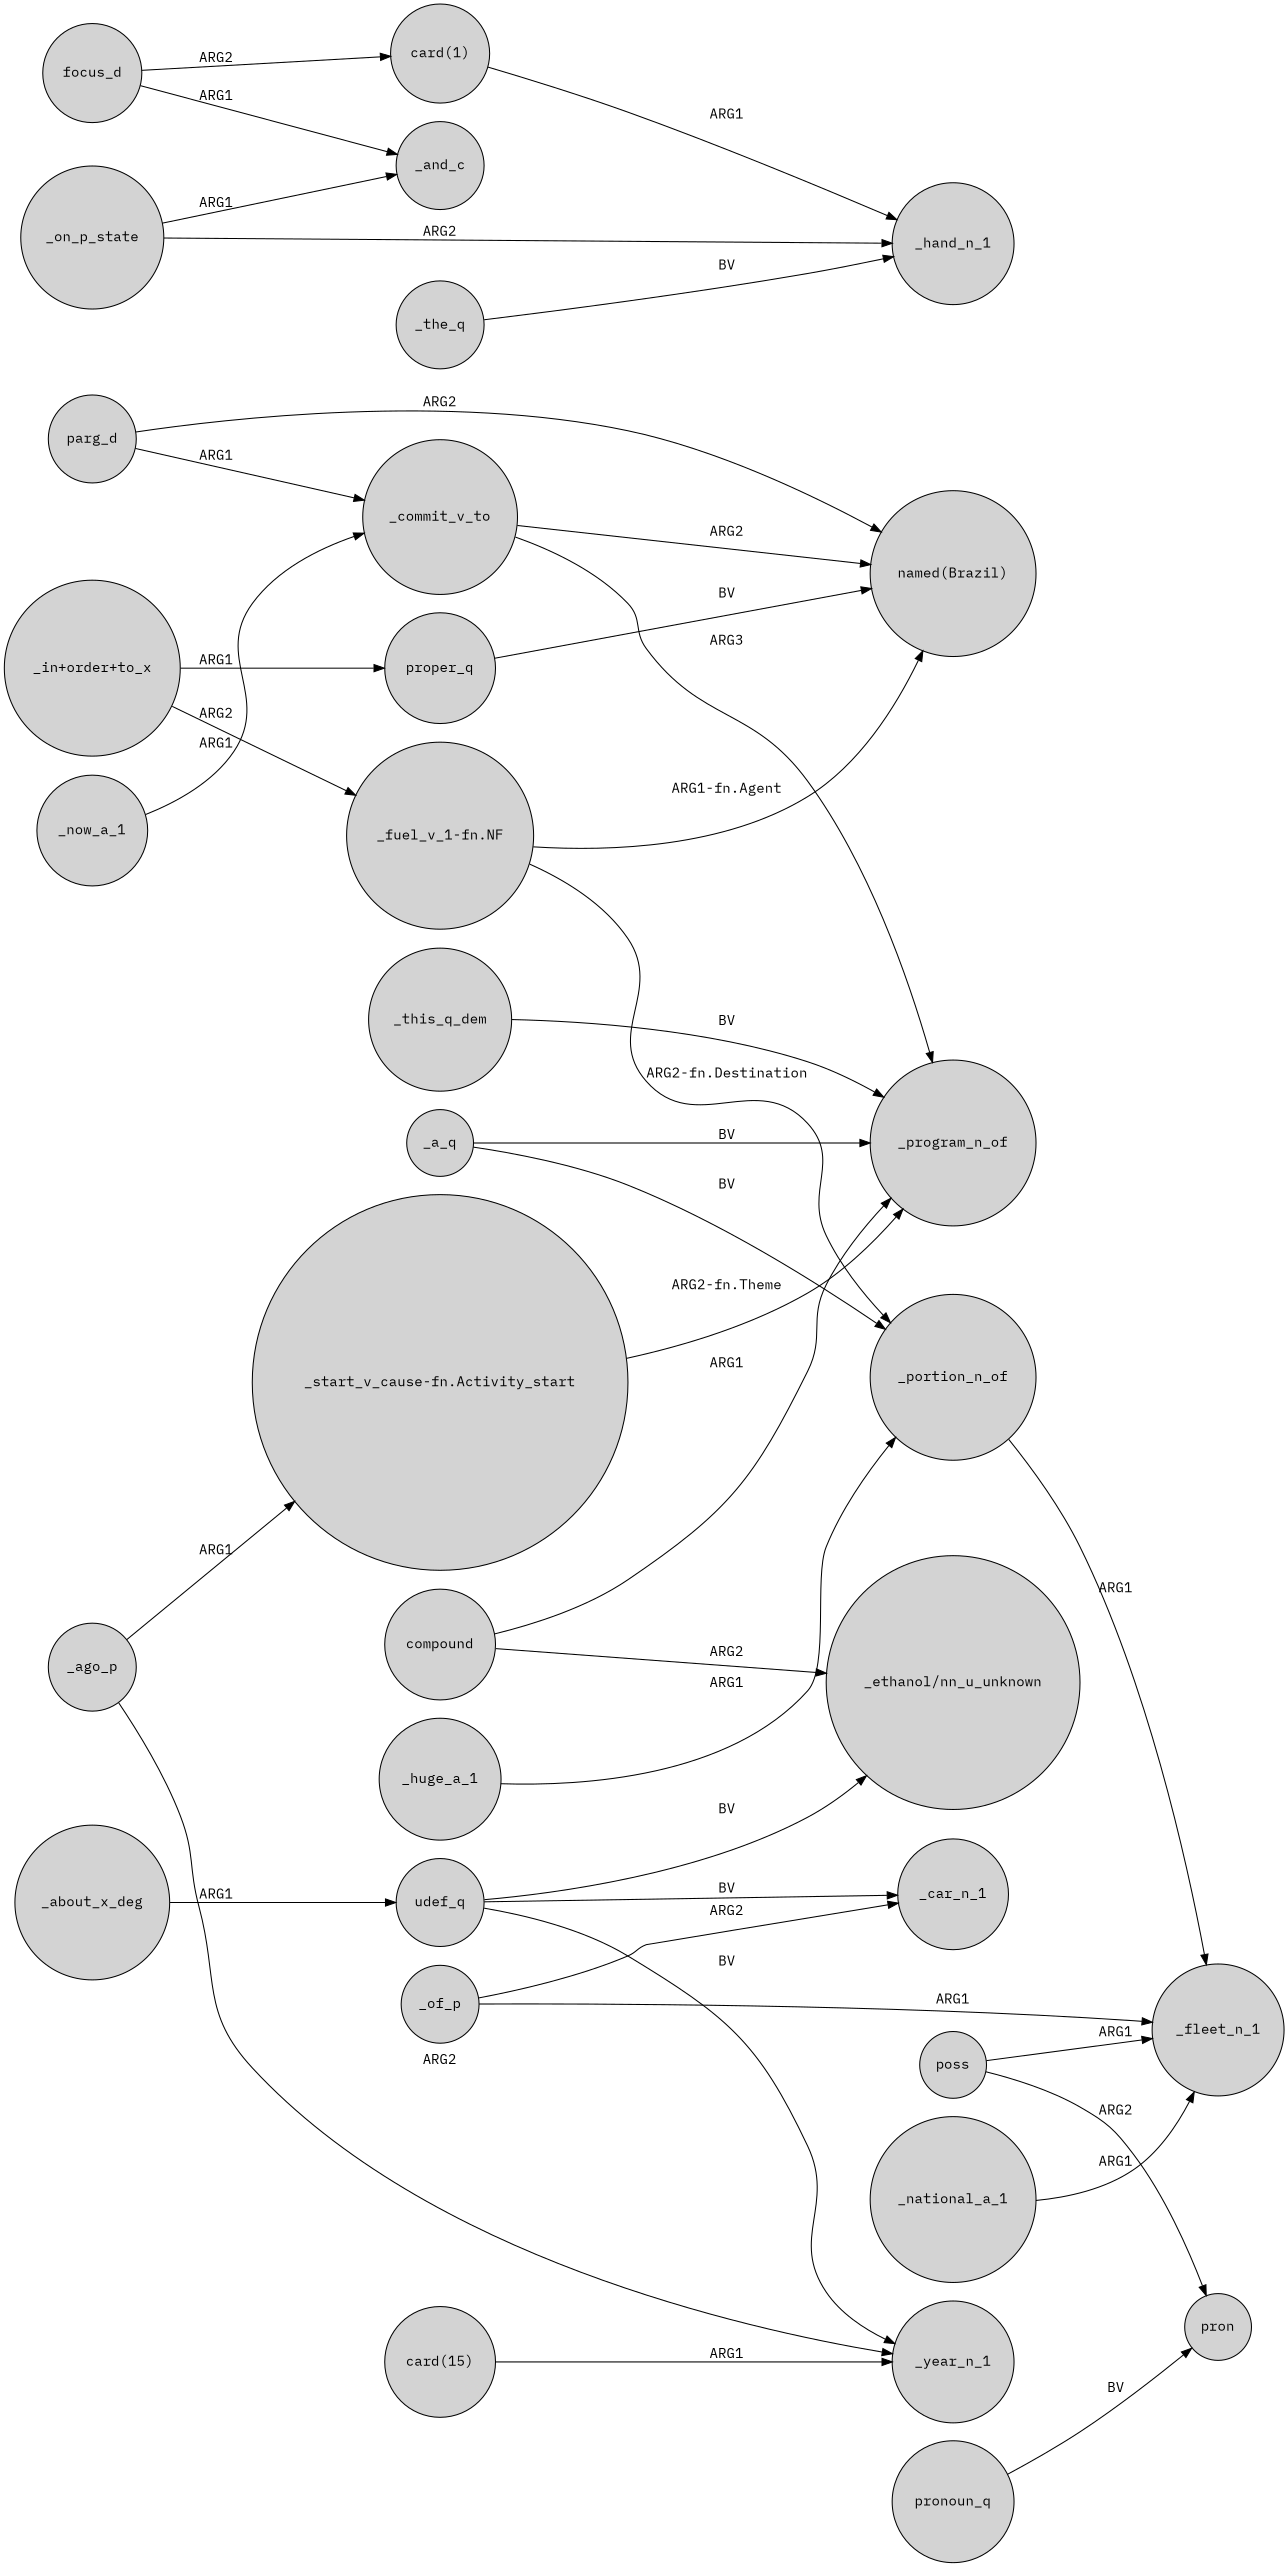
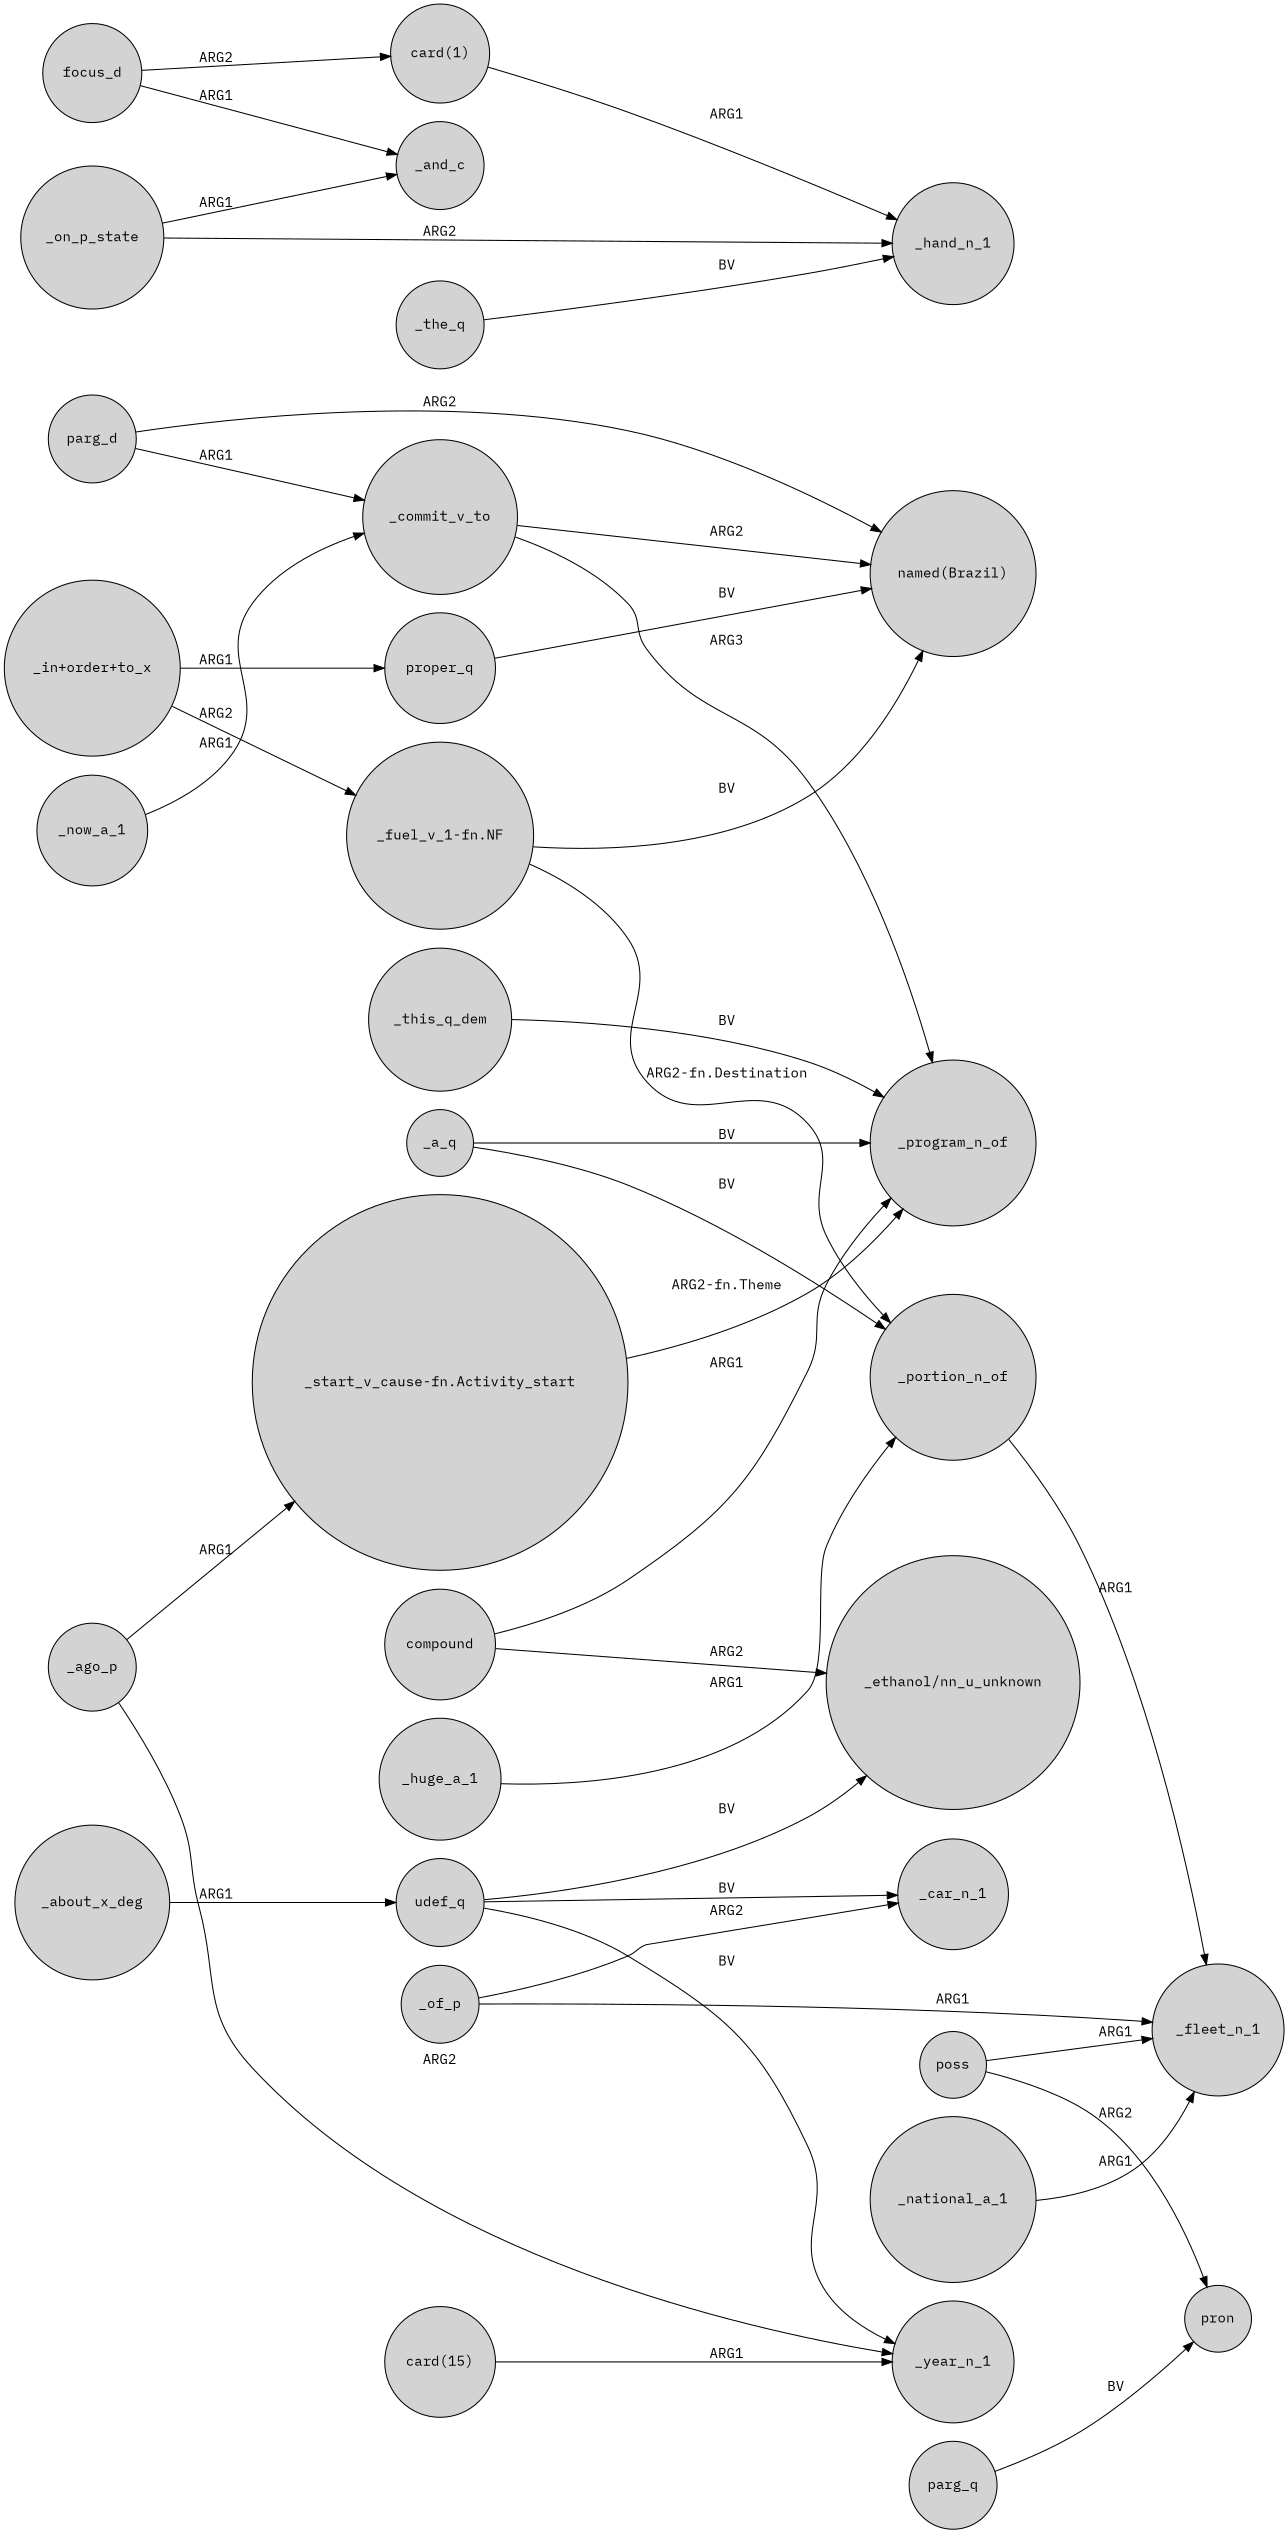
(727, 789) -> (727, 789)
(953, 2502) -> (953, 2485)
